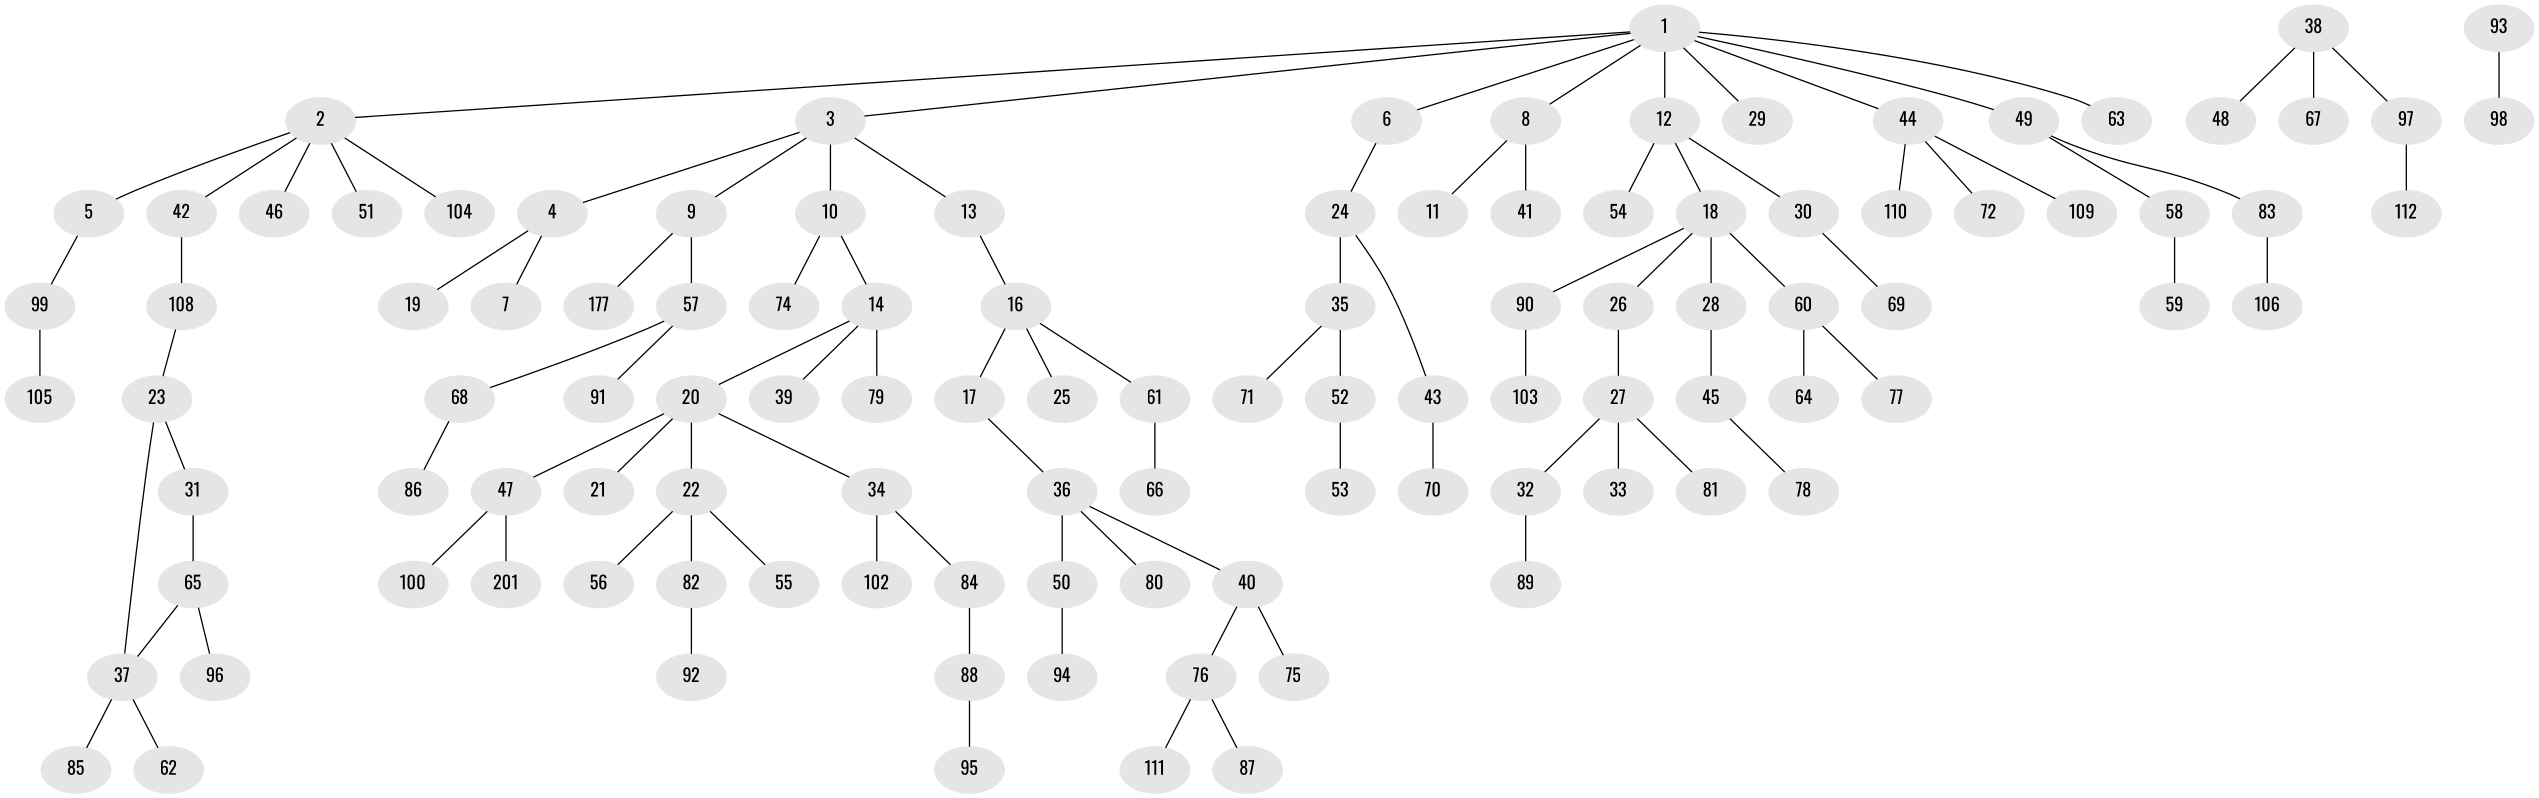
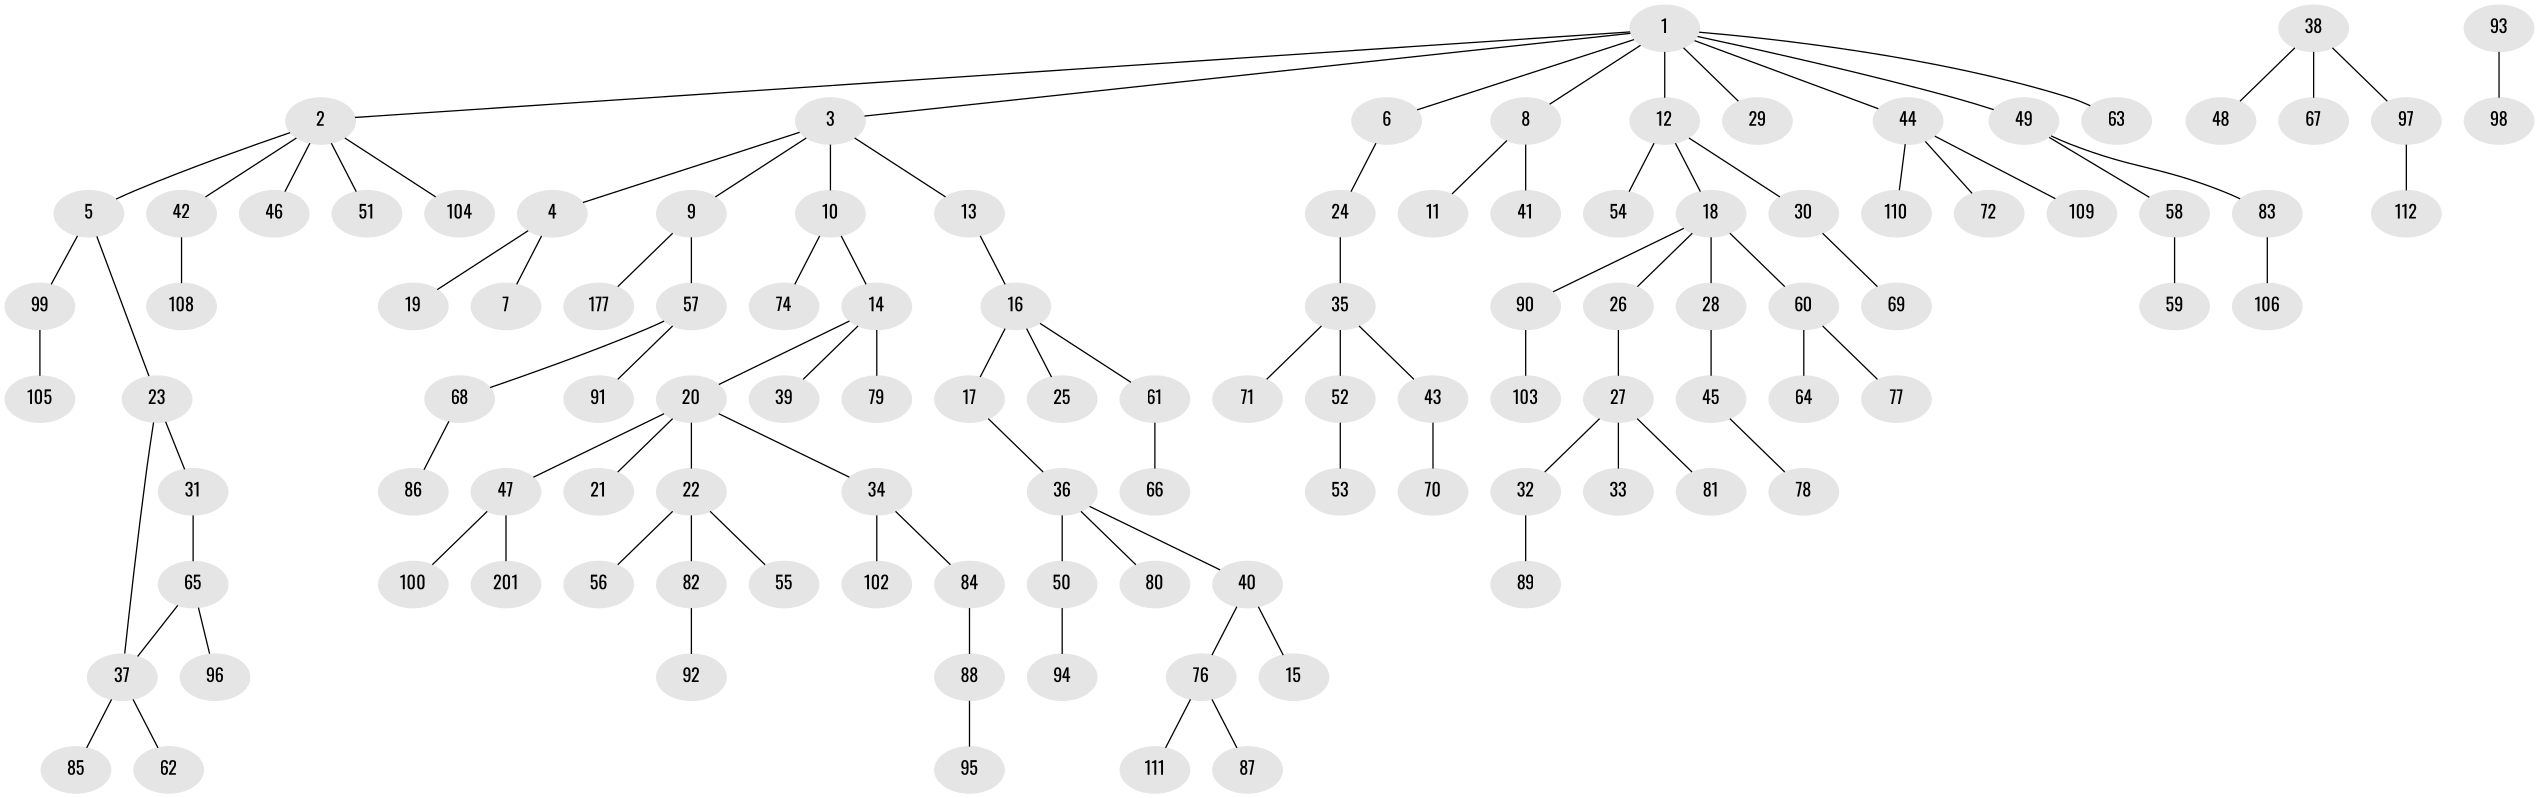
(1396, 303) -> (1387, 353)
(169, 353) -> (123, 306)
(1294, 677) -> (1294, 677)
